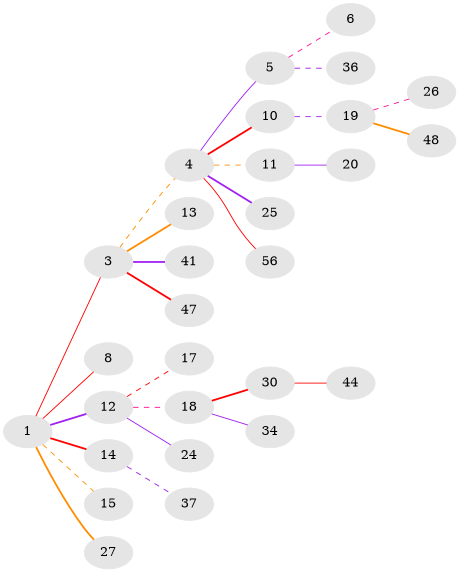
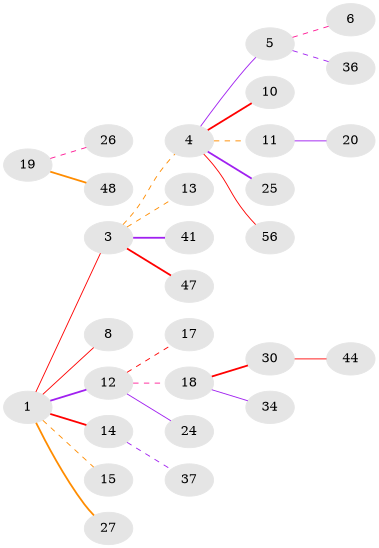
(311, 117) -> none
(149, 238) -> (149, 214)
